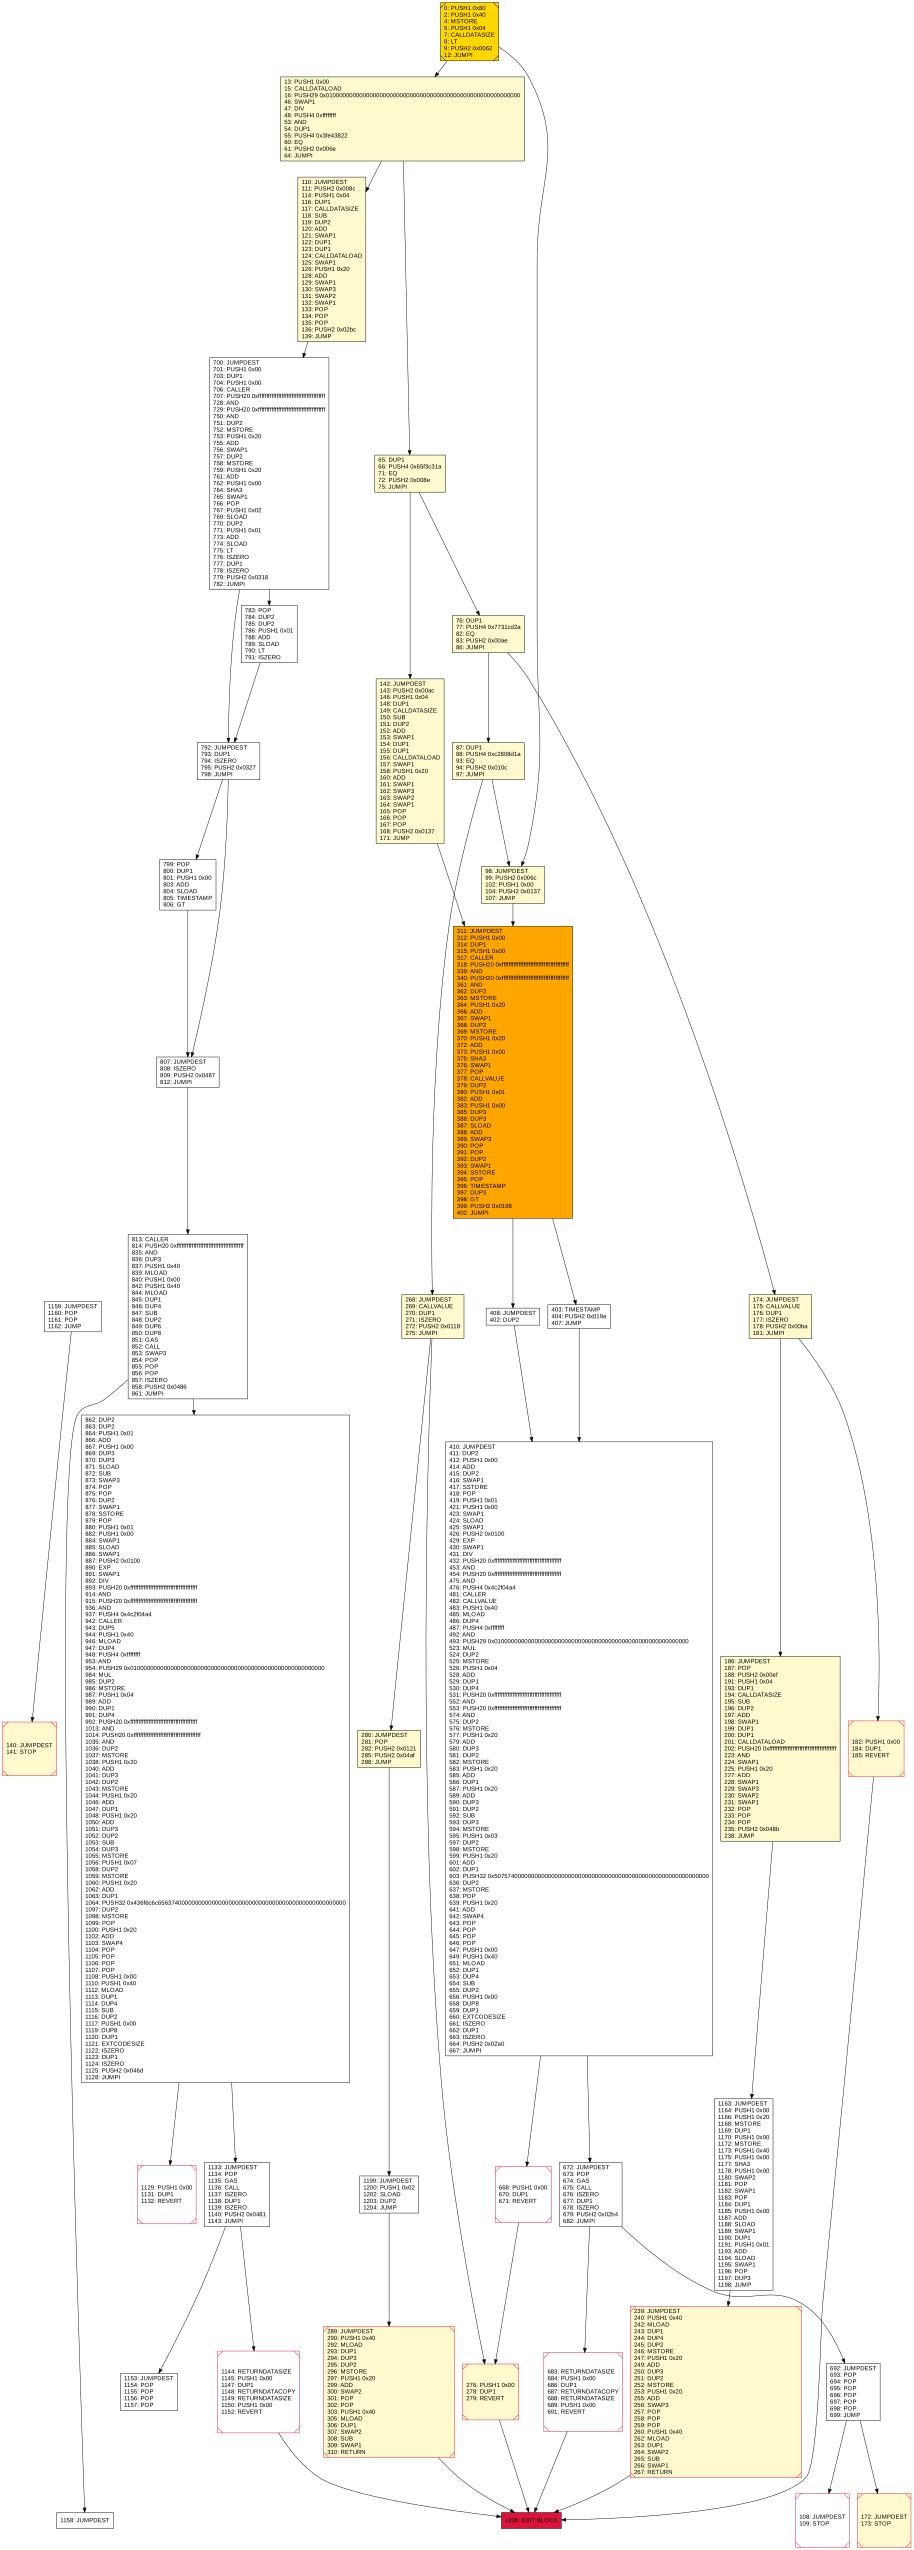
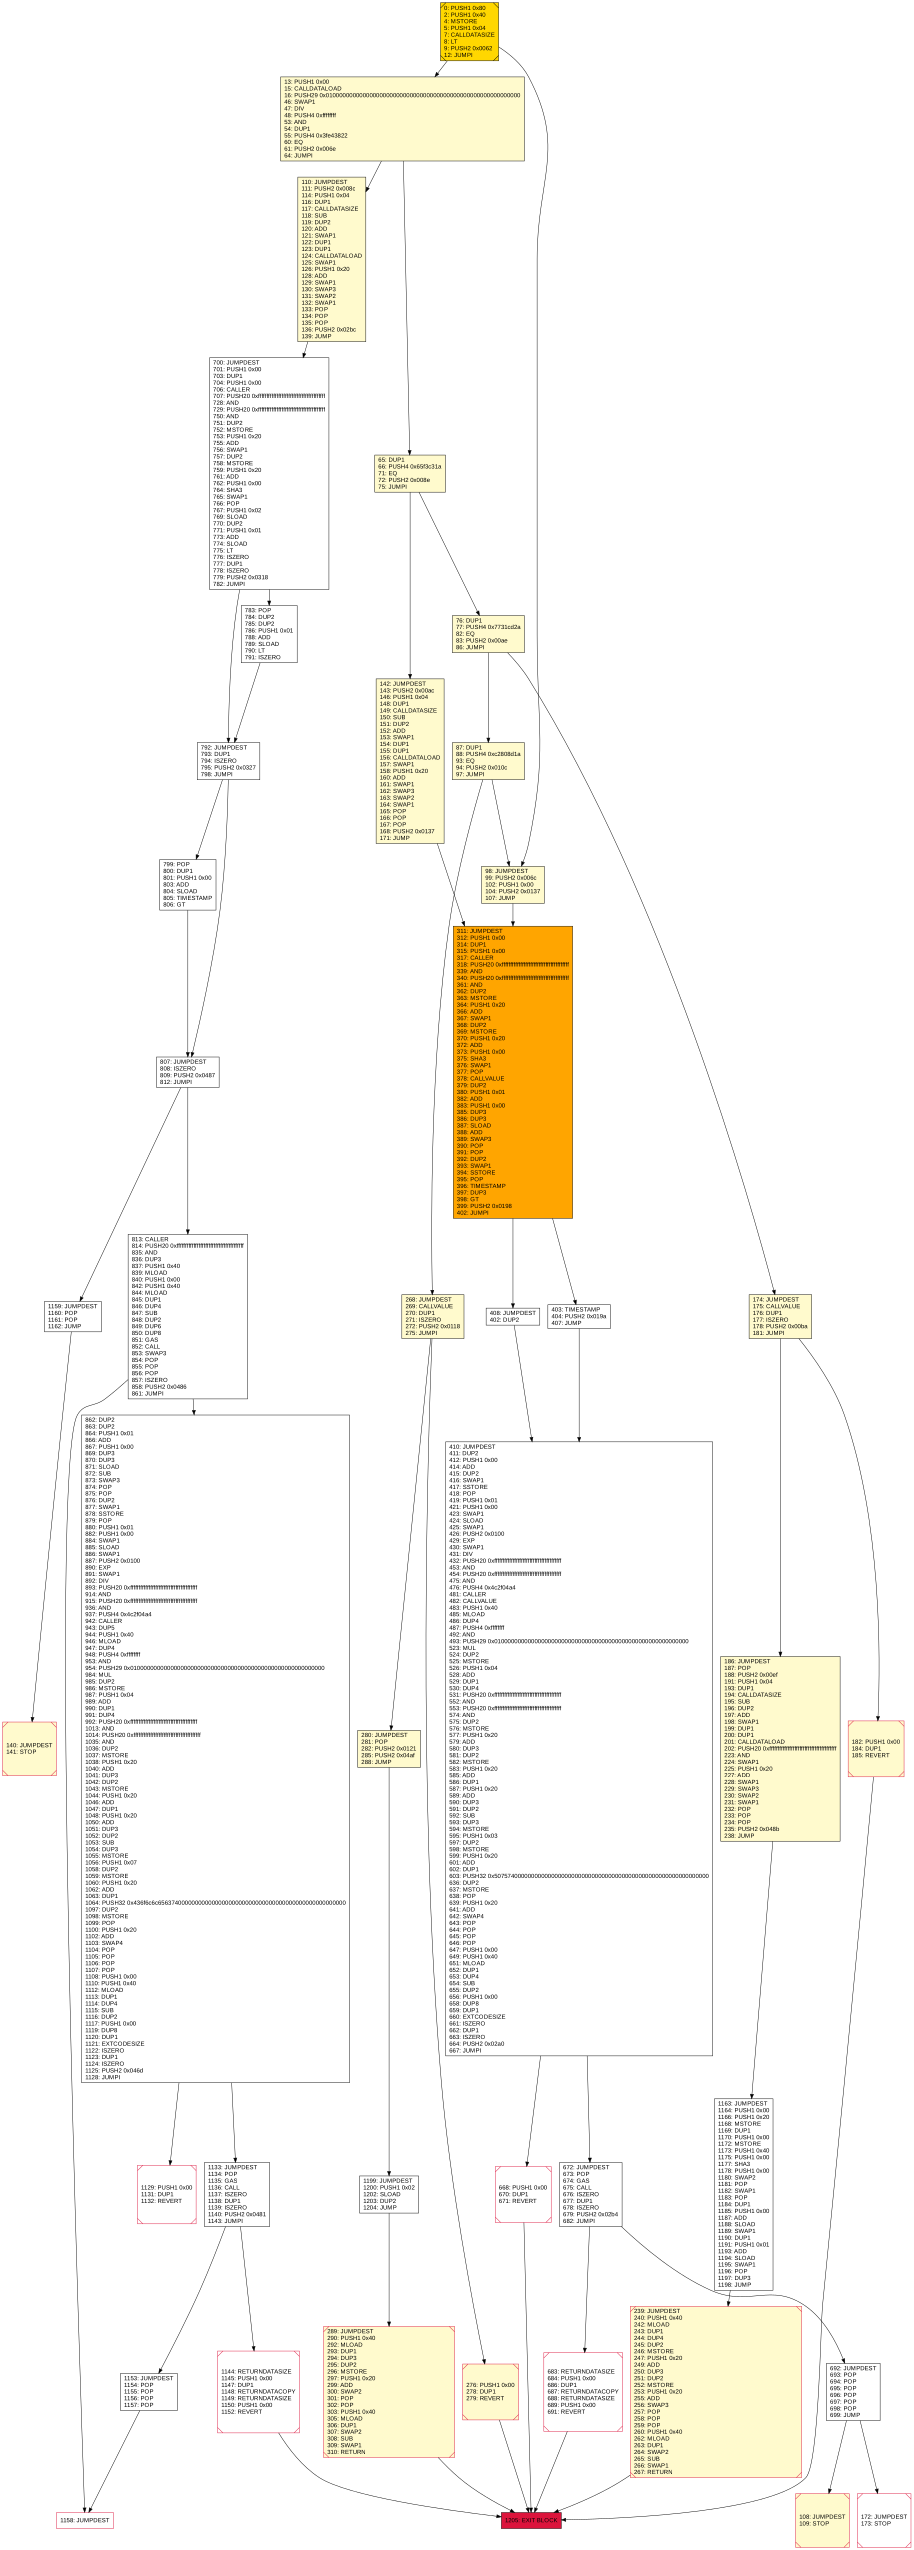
none -> (131, 1192)
(507, 2291) -> (527, 2365)
none -> (115, 2459)
(85, 2521) -> (85, 2521)
(822, 2521) -> (822, 2521)
(884, 2521) -> (884, 2521)
